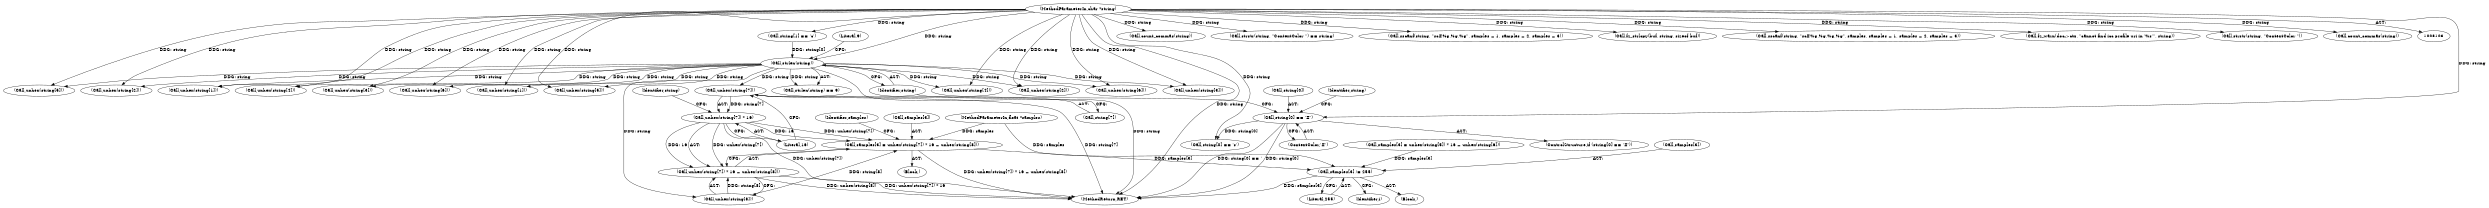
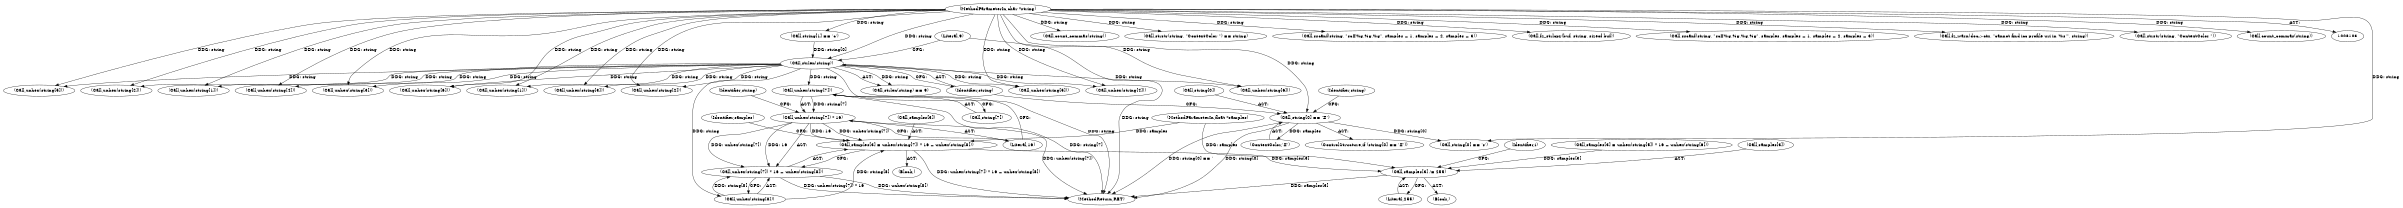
(1233, 82) -> (1097, 75)
(1295, 131) -> (1305, 131)
(1359, 184) -> (1475, 158)
